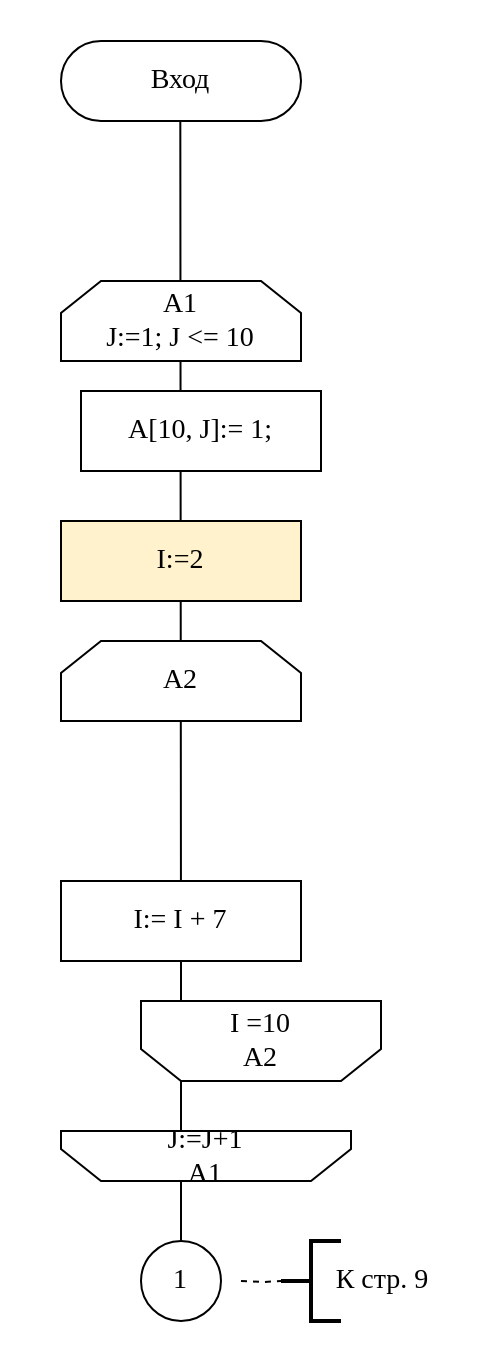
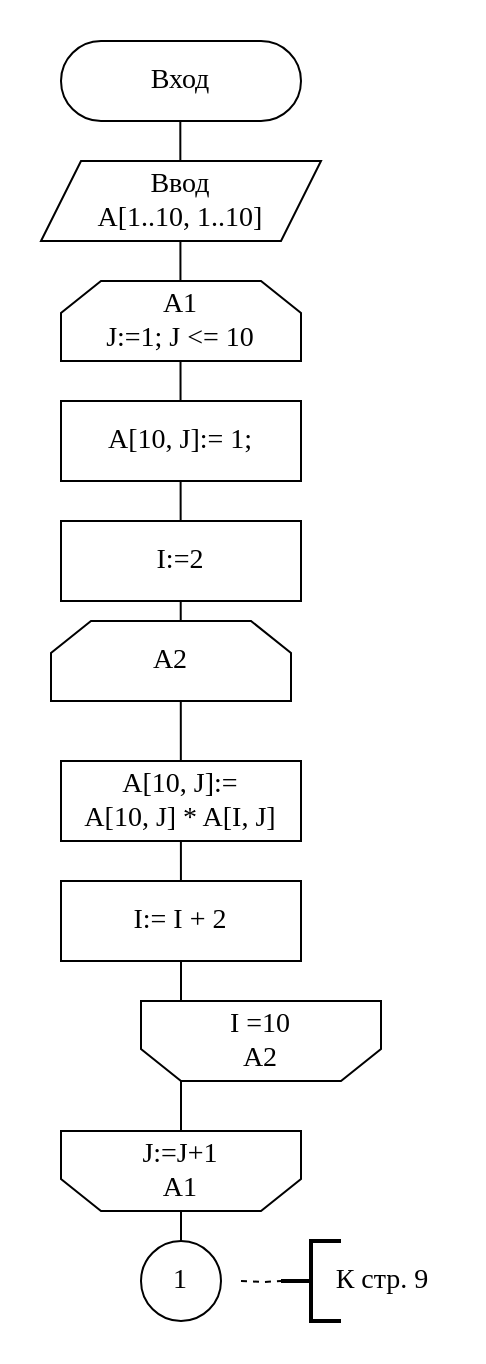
none -> (181, 201)
(201, 431) -> (181, 441)
(181, 561) -> (181, 561)
(181, 681) -> (171, 661)
none -> (181, 801)
(181, 921) -> (181, 921)
(206, 1156) -> (181, 1171)
